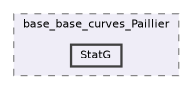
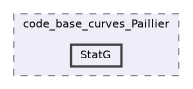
(96, 25) -> (96, 25)
